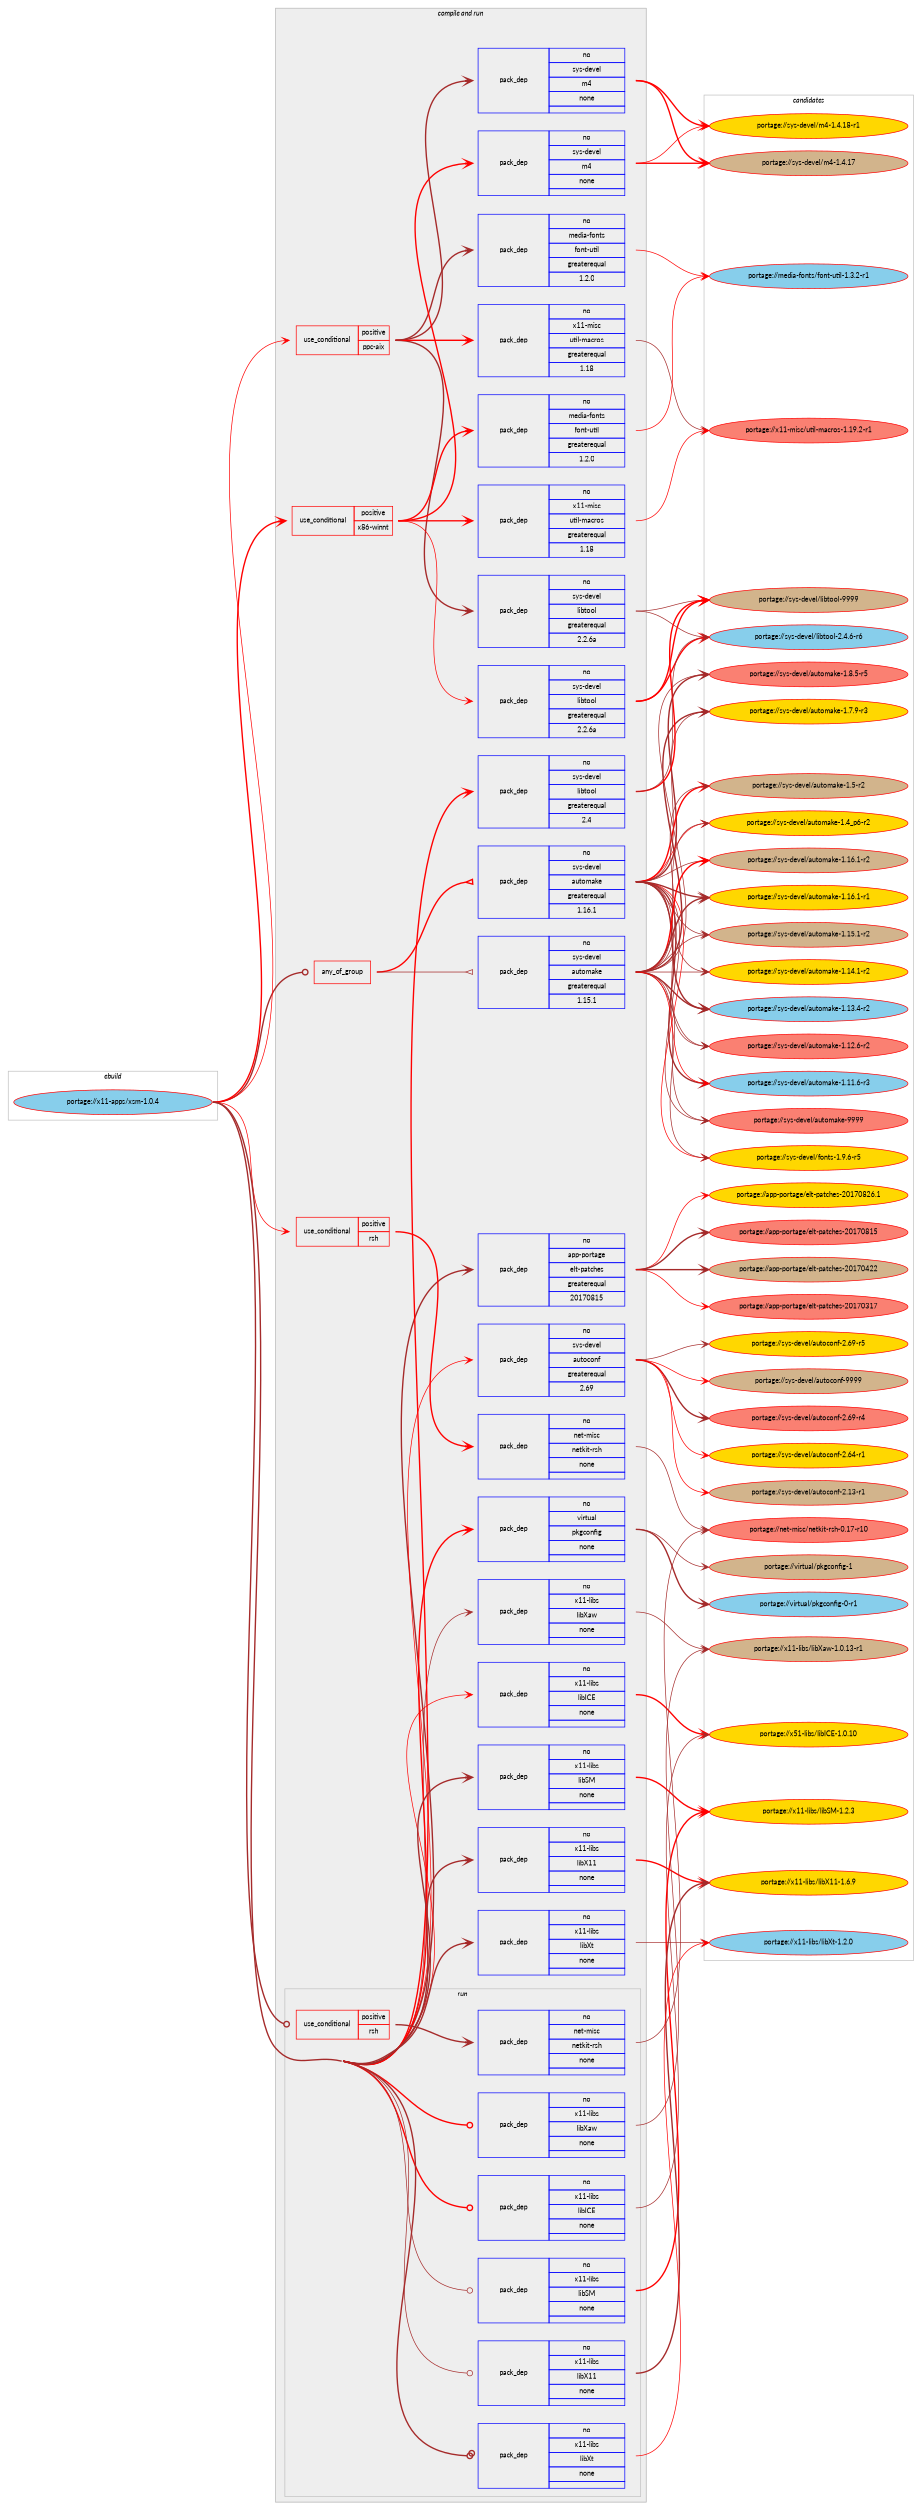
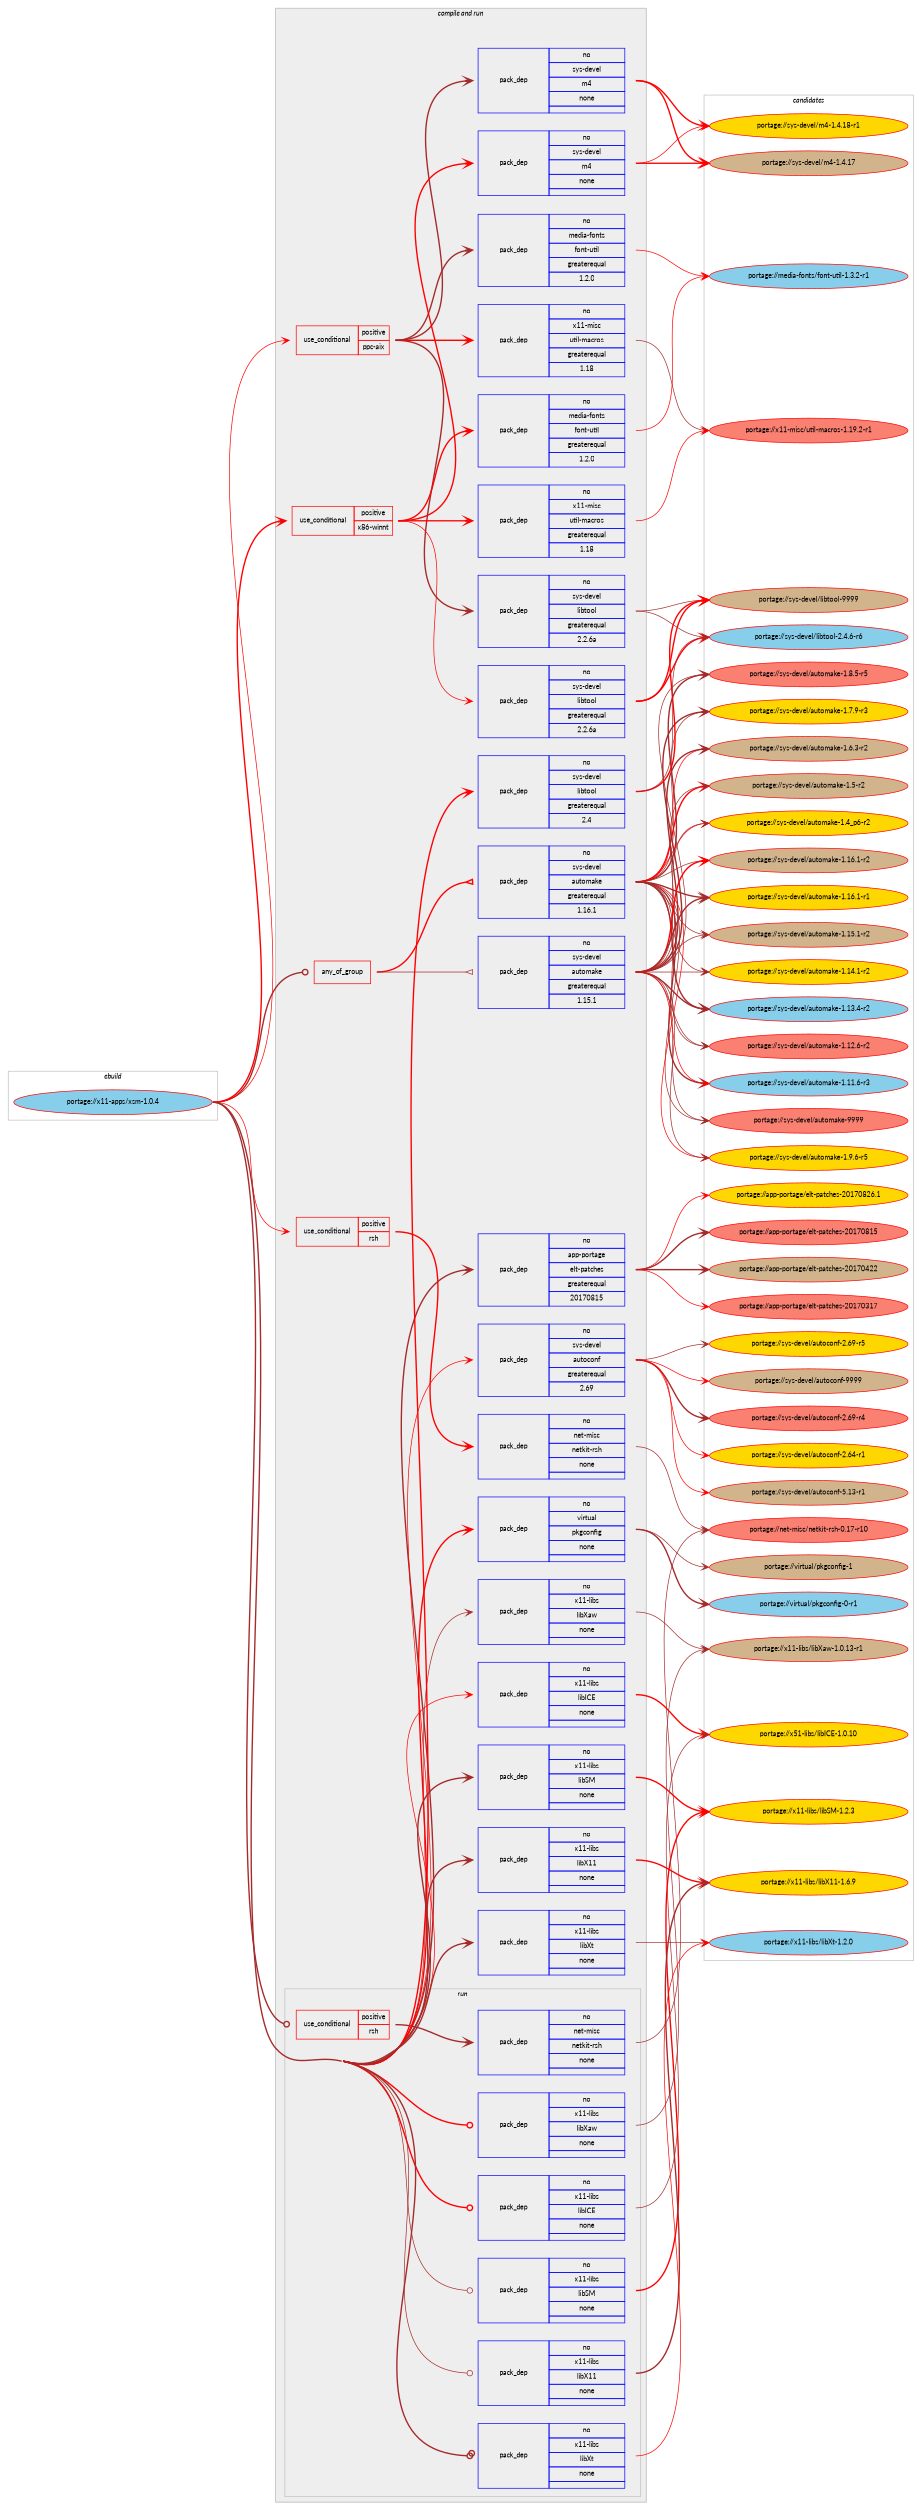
none -> (809, 749)
(809, 1158) -> (809, 1158)
(809, 1493) -> (809, 1493)
